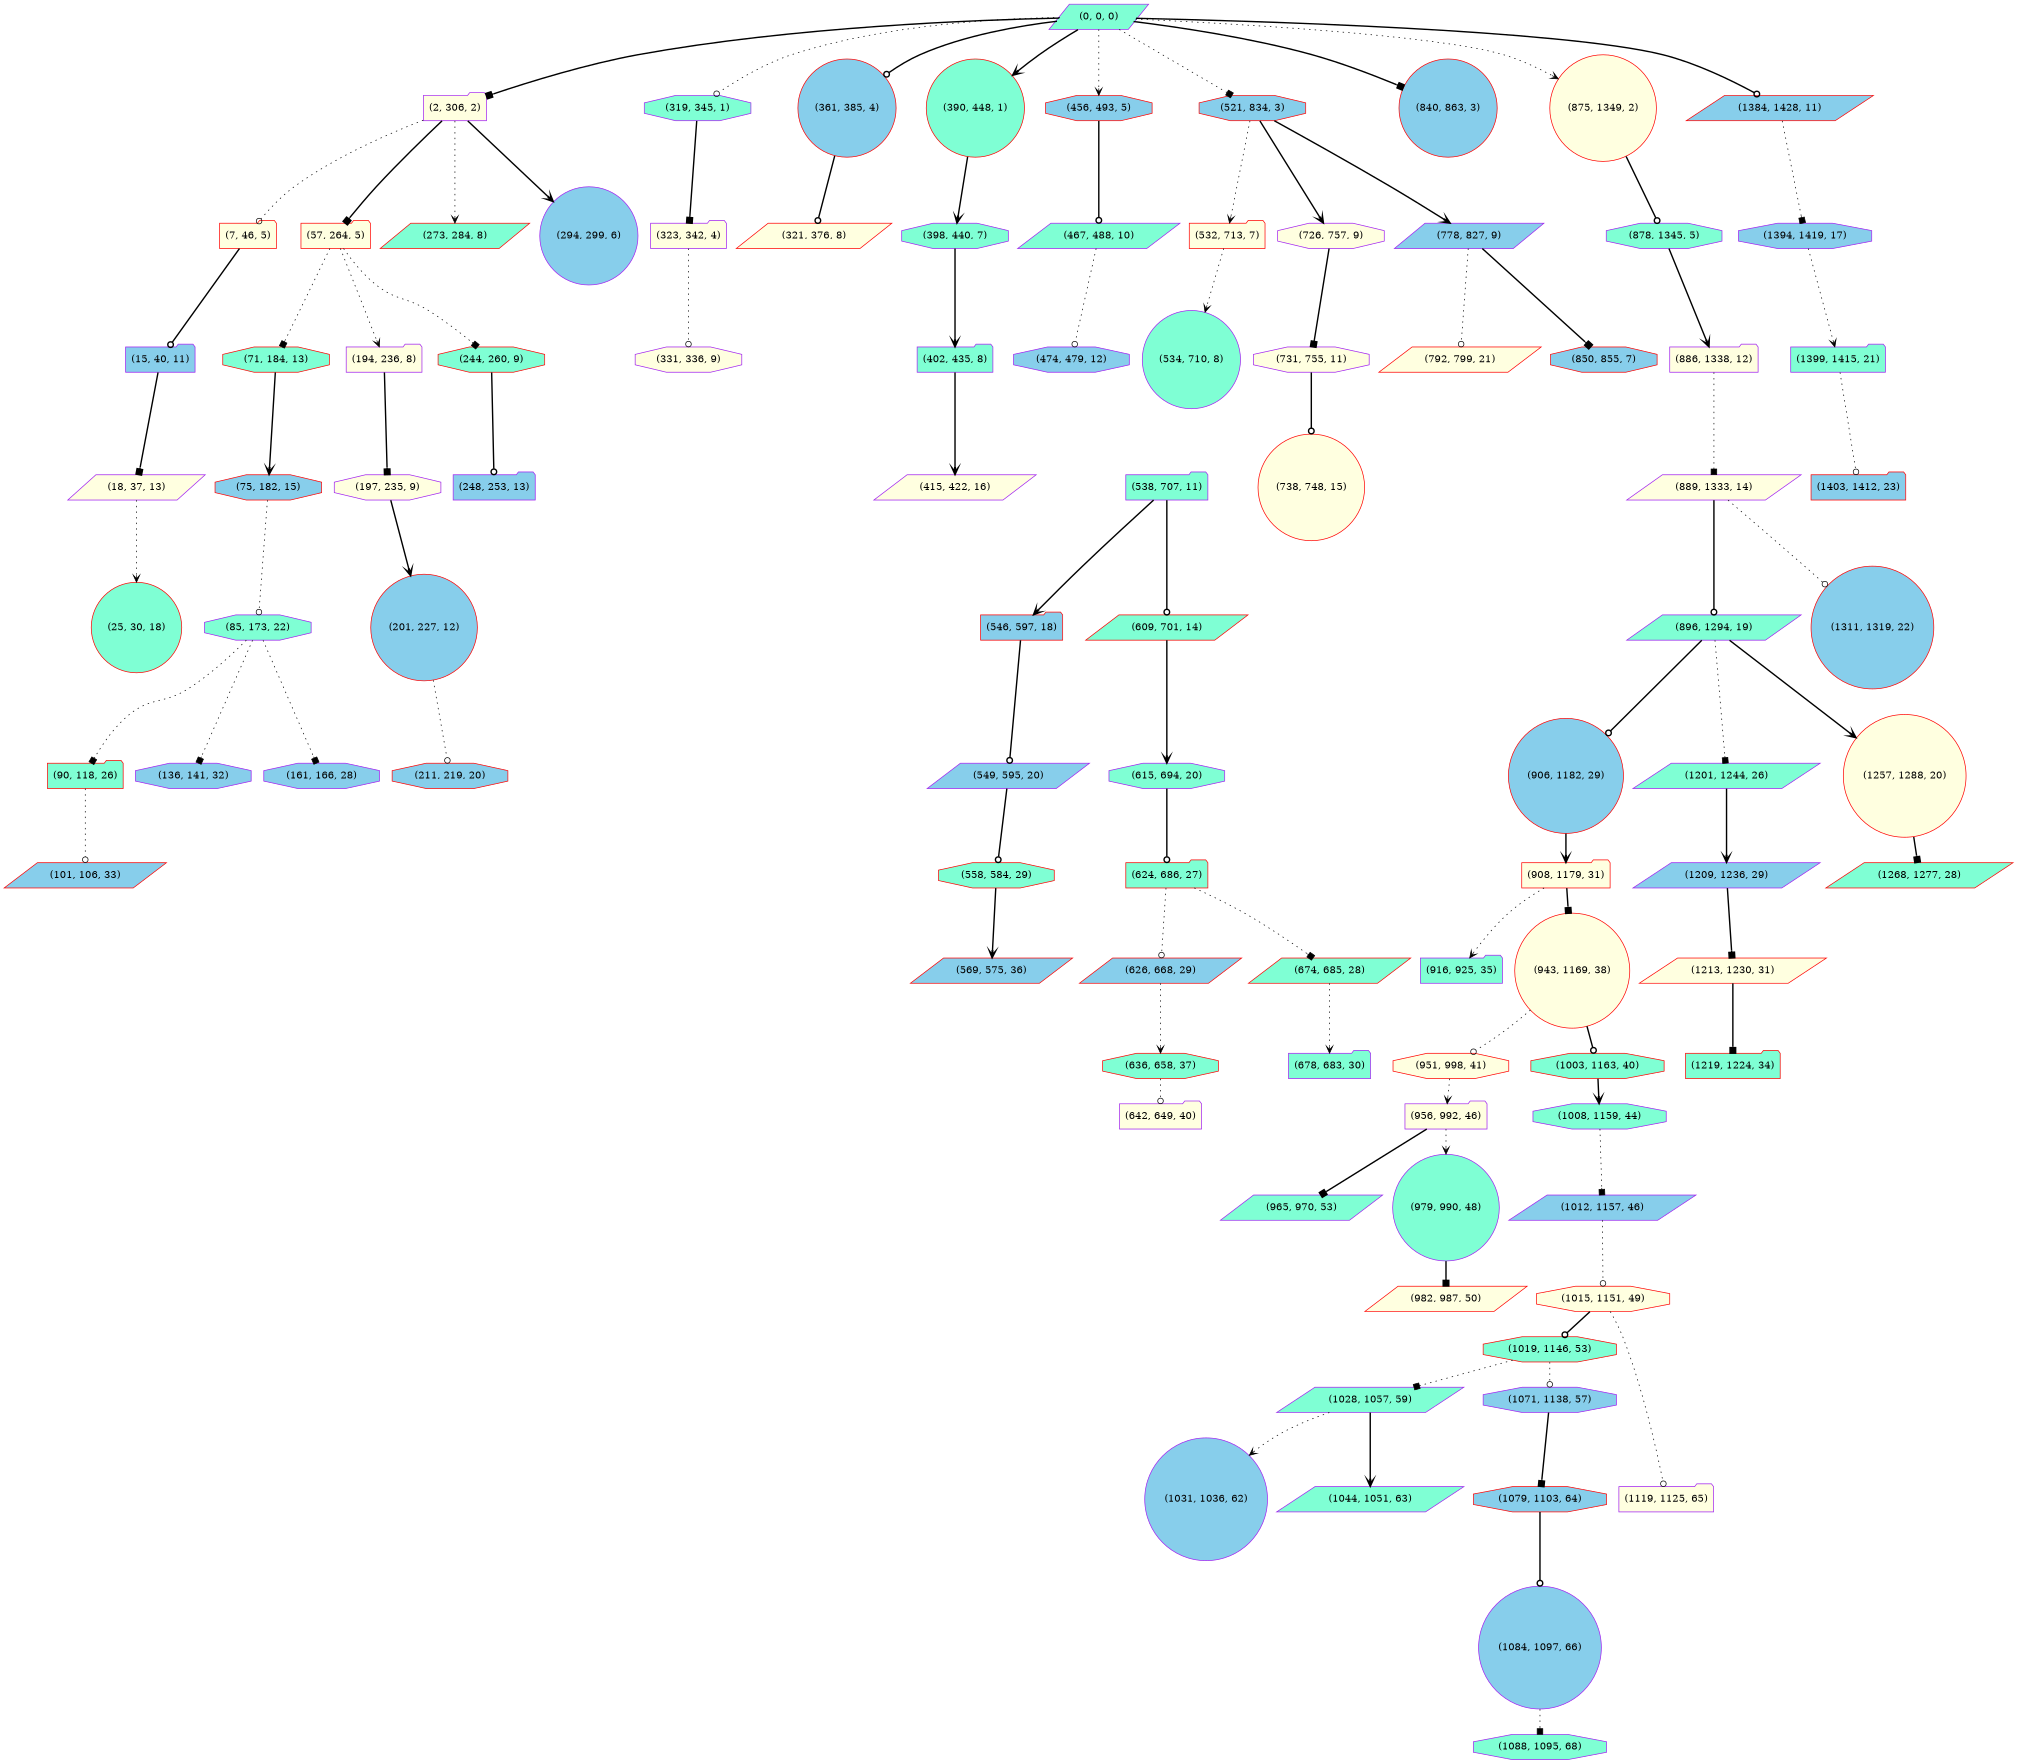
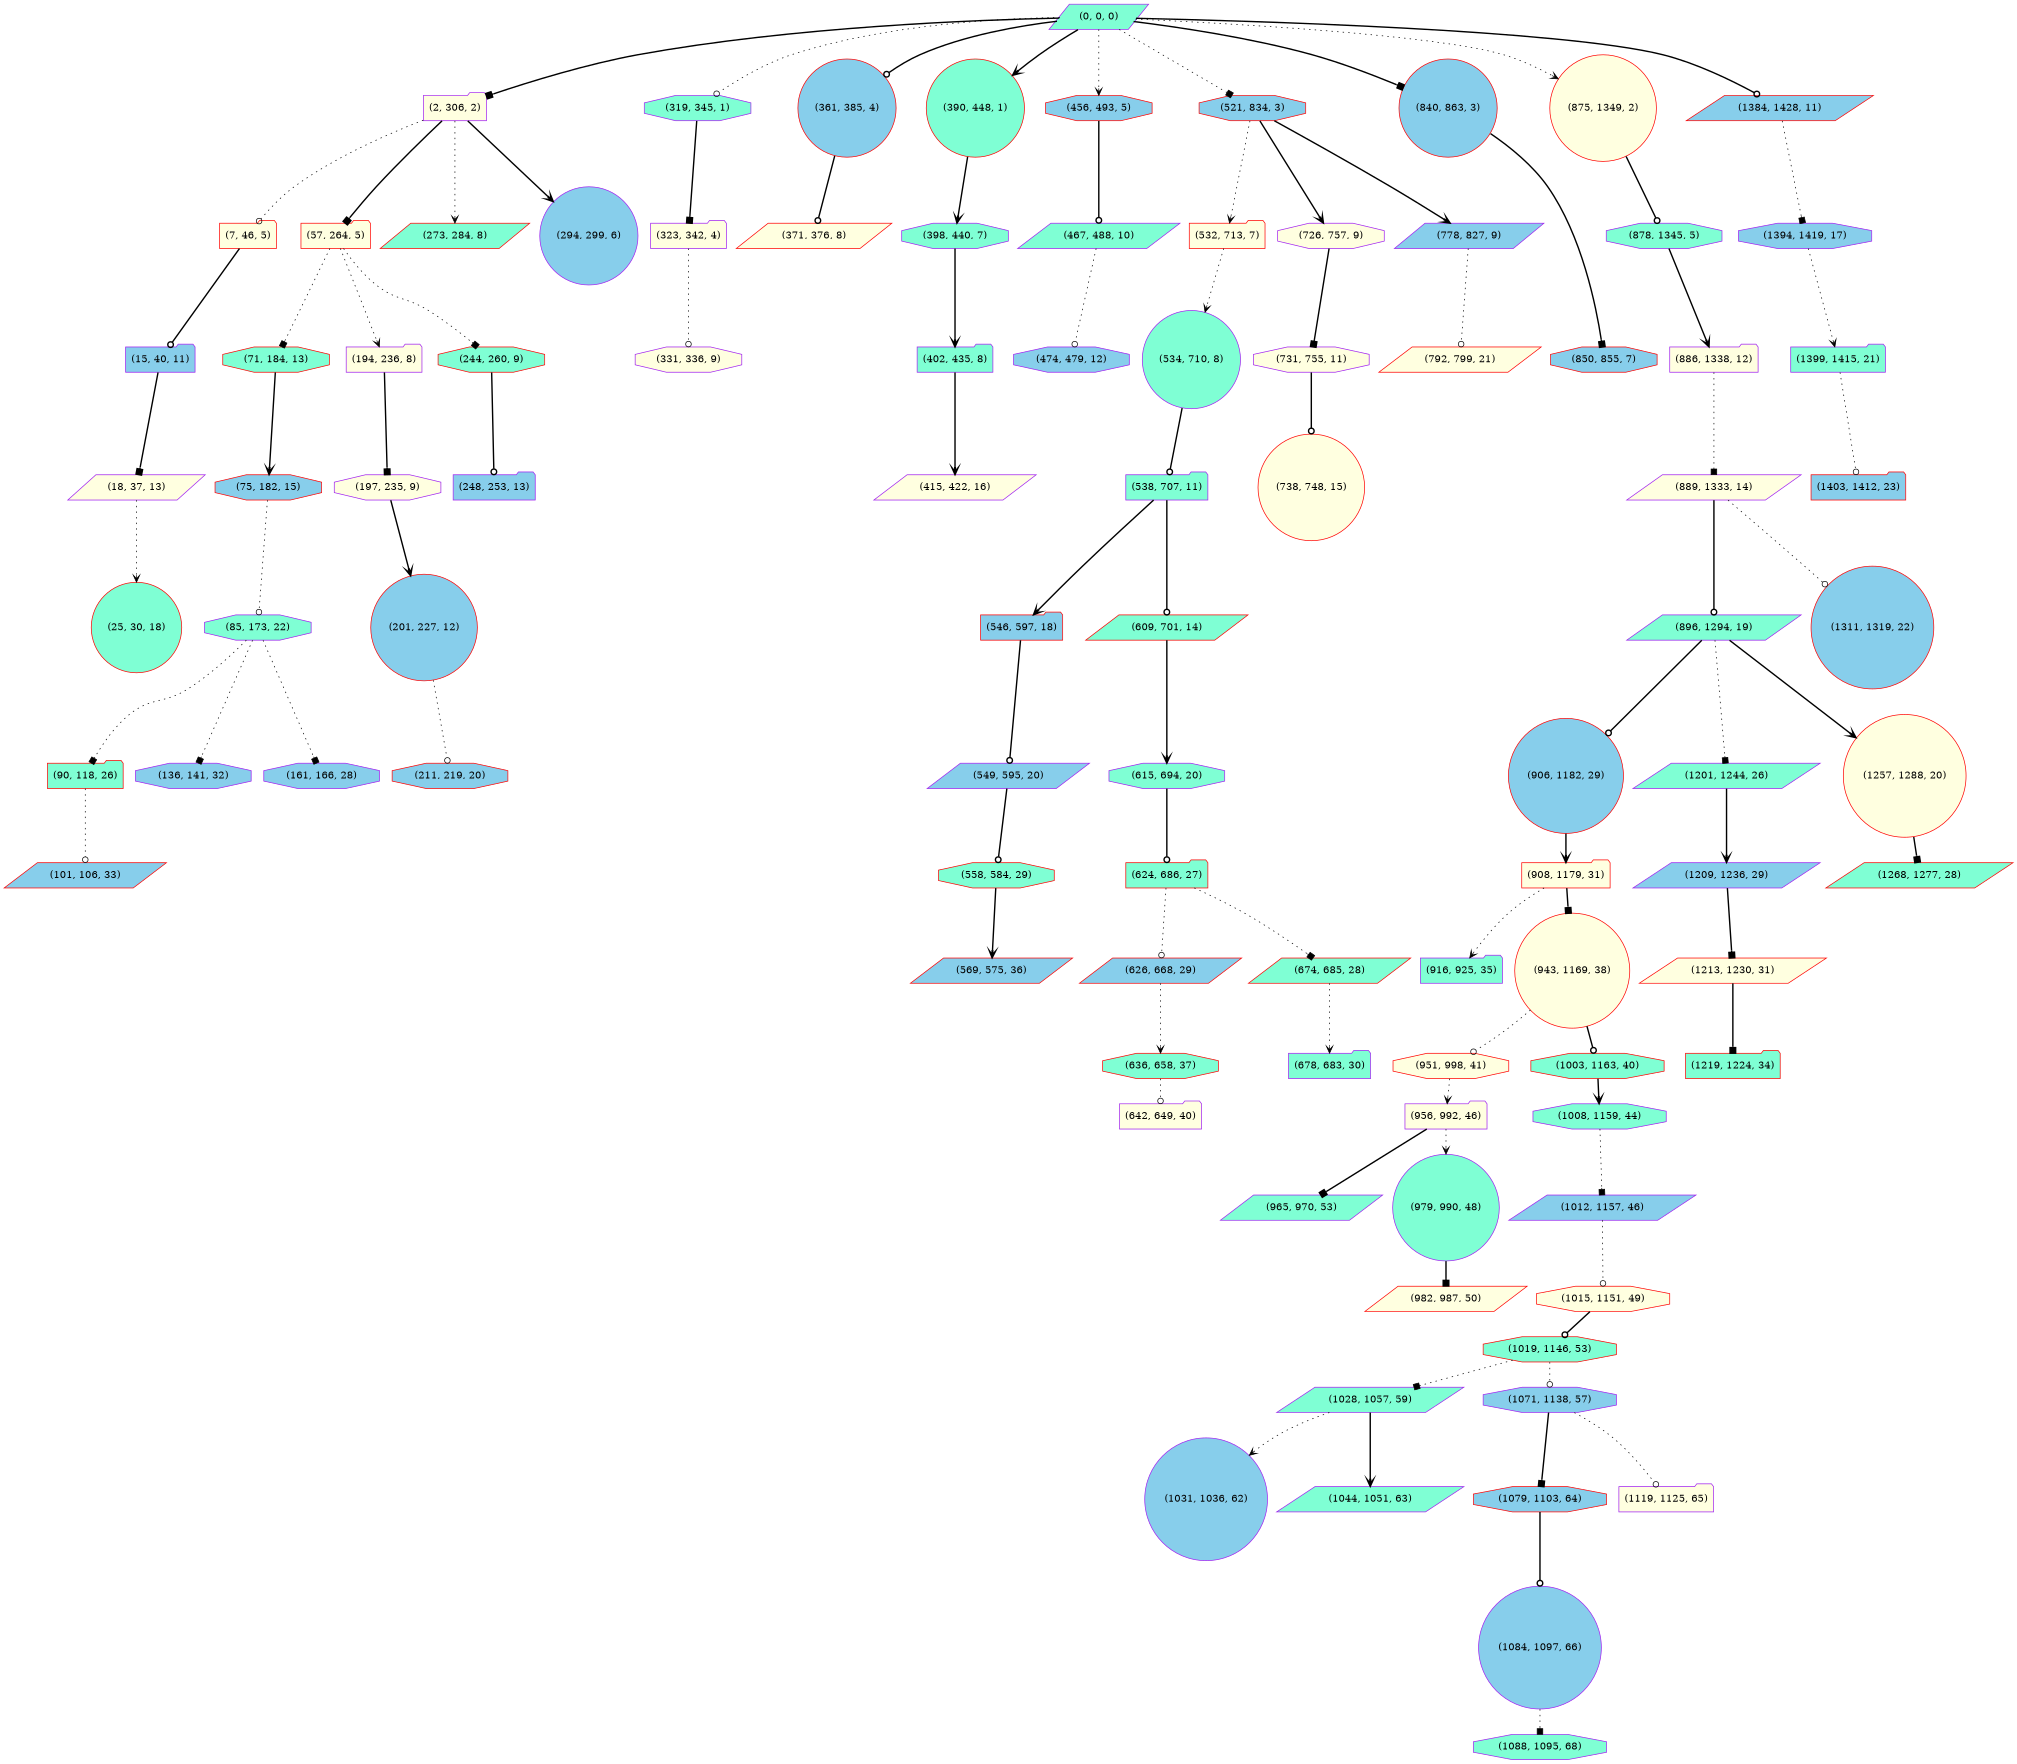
(814, 236) -> (814, 236)
(1534, 295) -> (1568, 224)
none -> (1176, 439)
(1642, 1395) -> (1618, 1442)
